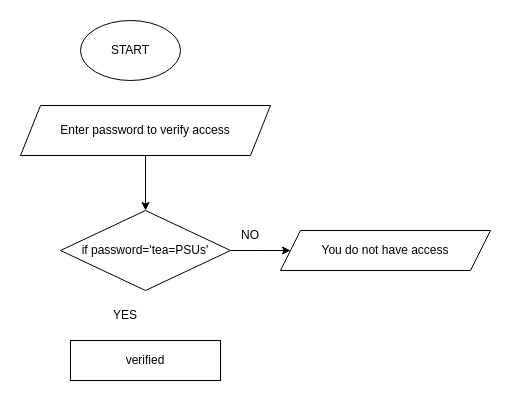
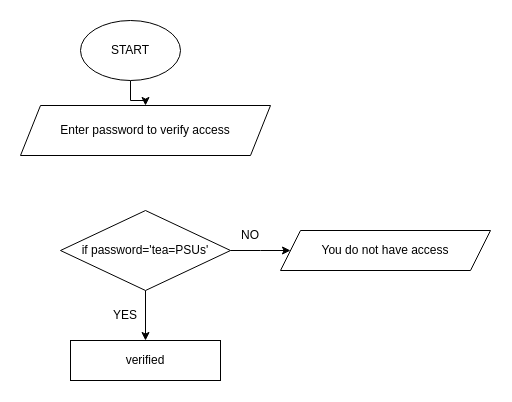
none -> (131, 99)
(146, 180) -> none
none -> (146, 312)
